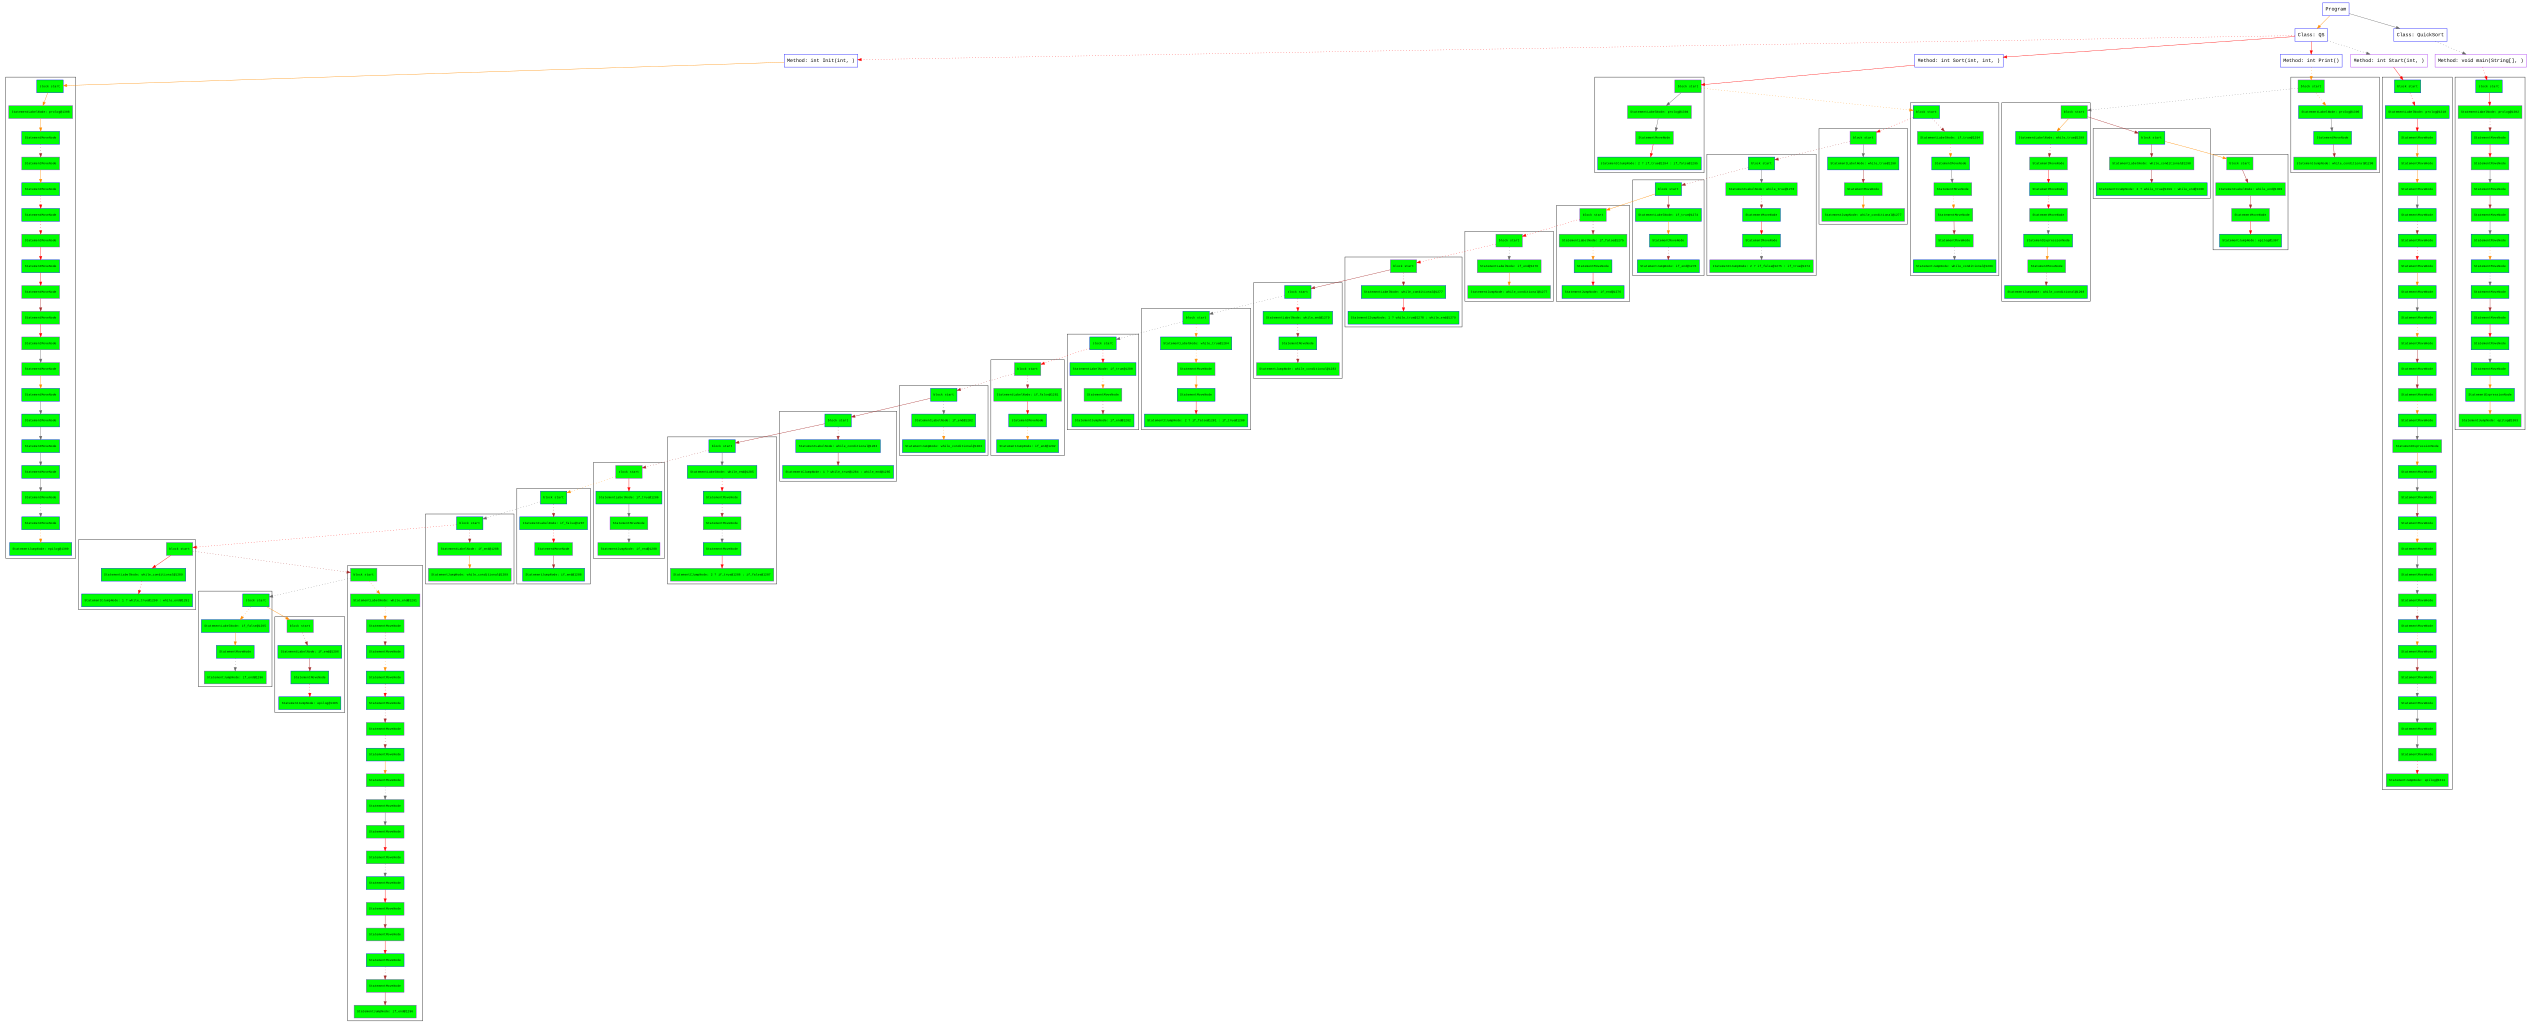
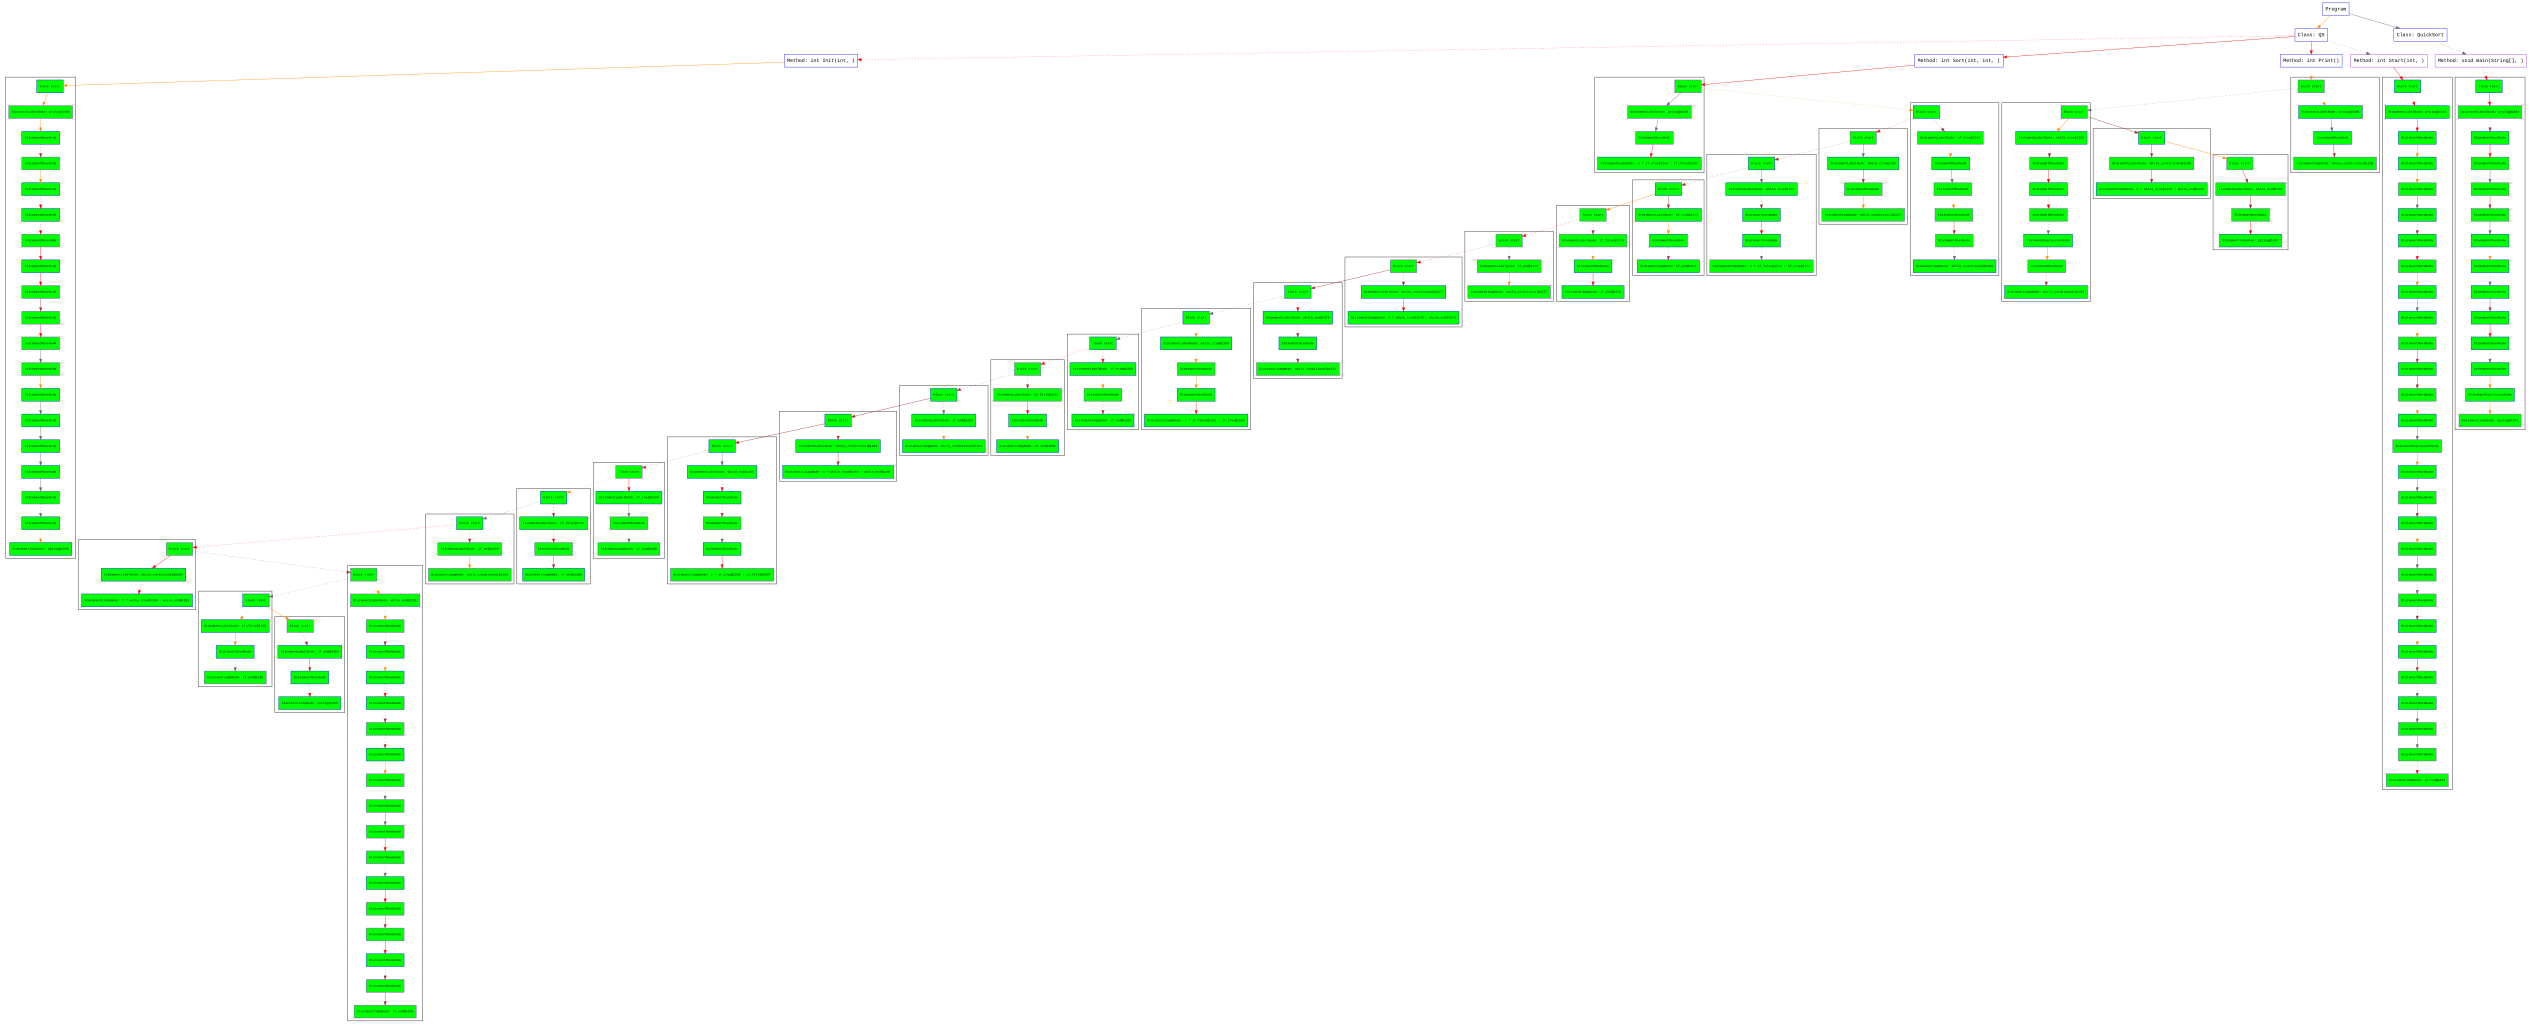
(1762, 189) -> (1762, 189)
